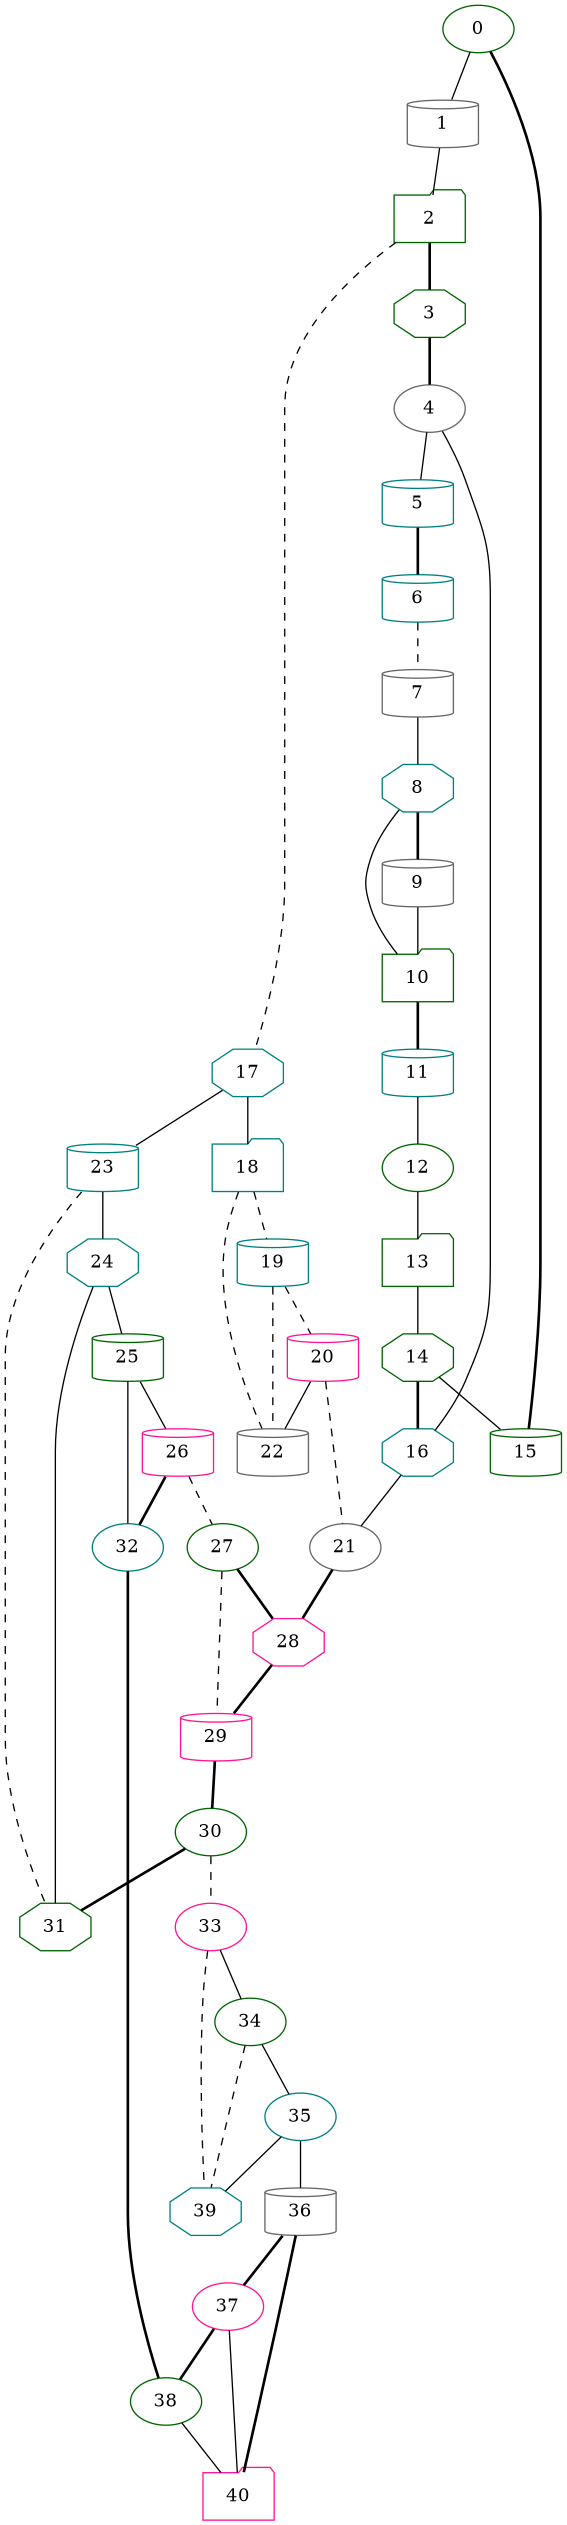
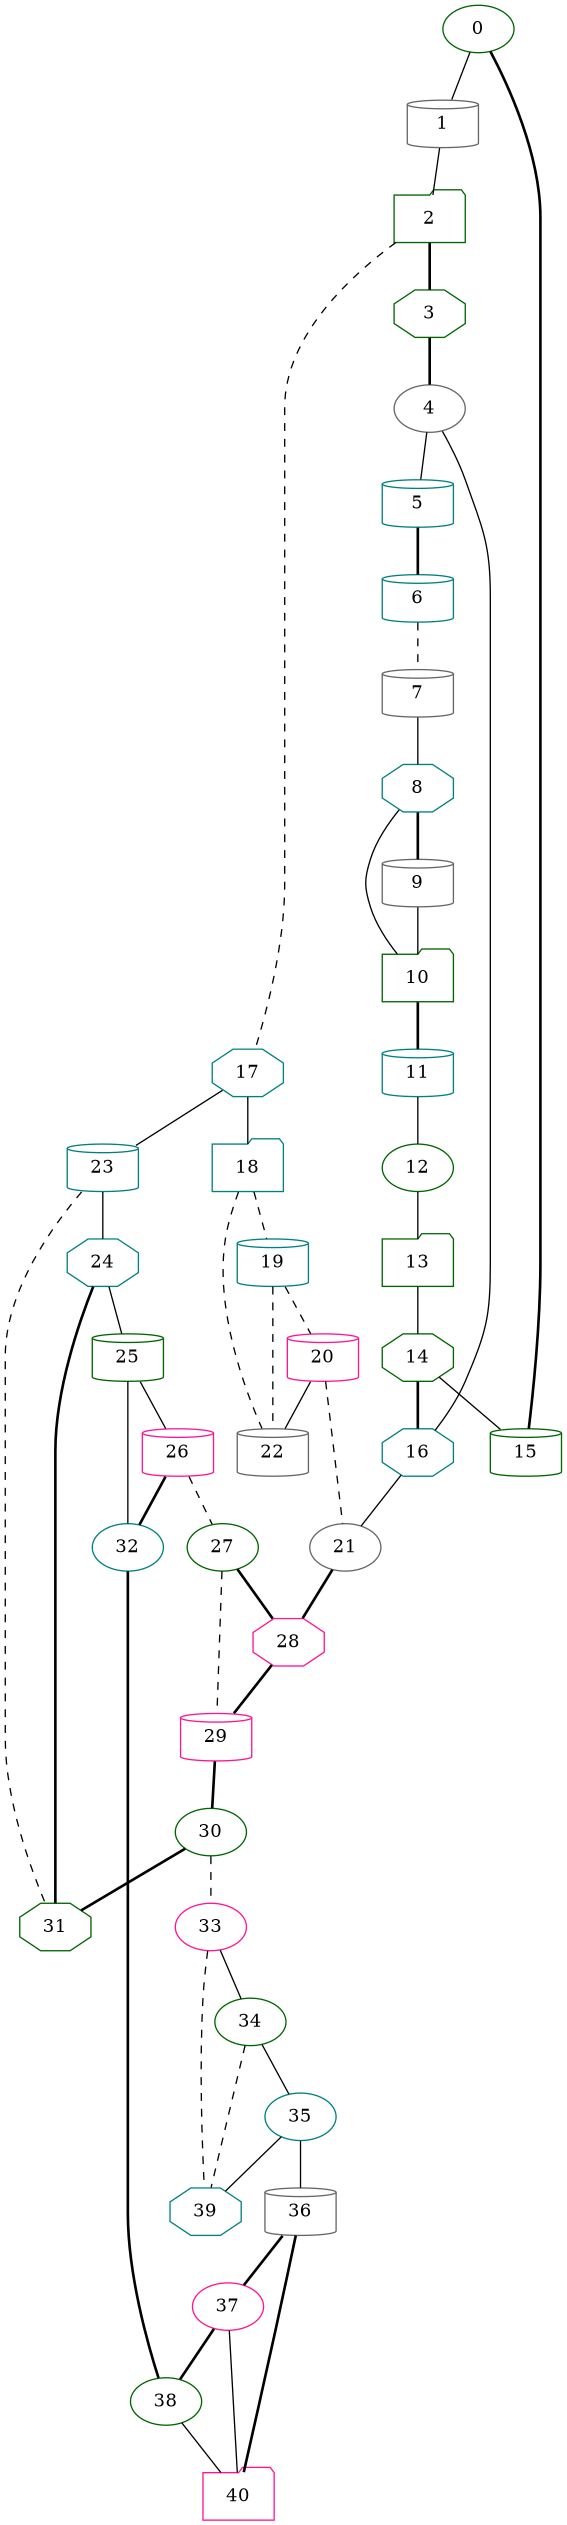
(55, 1592) -> (55, 1592)
